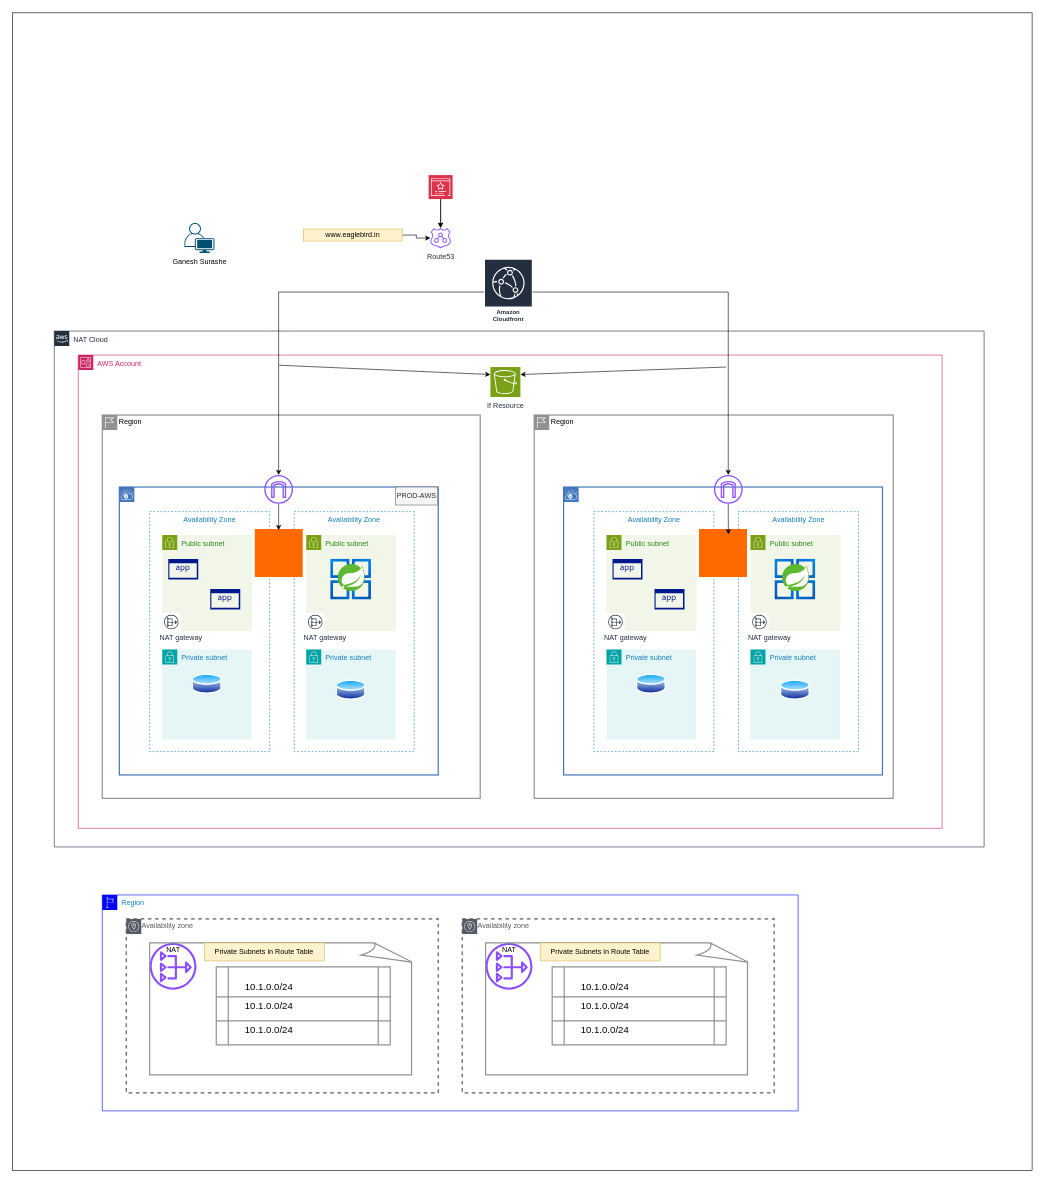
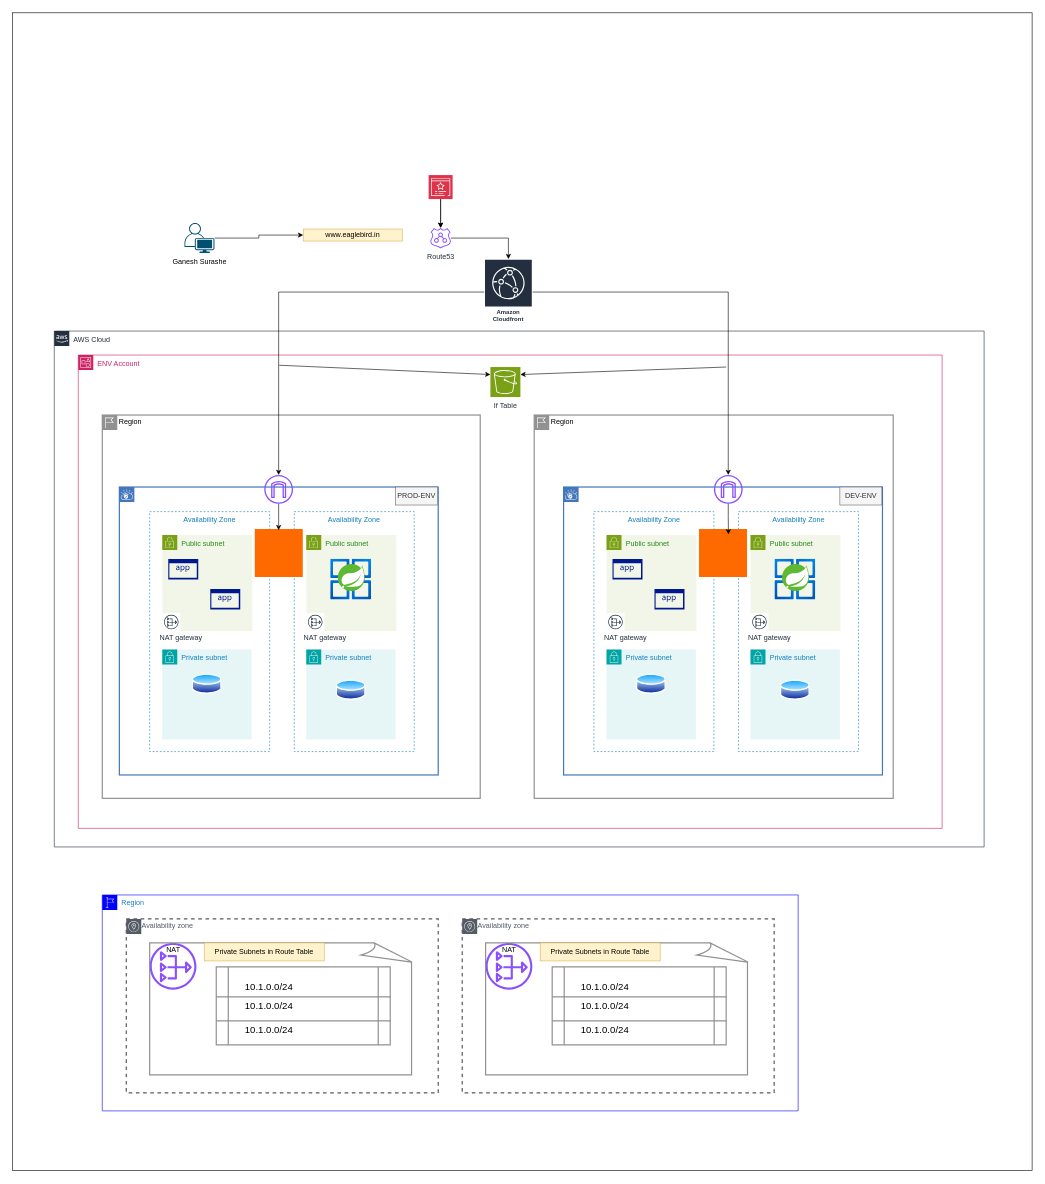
none -> (259, 238)
(418, 238) -> none
none -> (509, 245)
(90, 339) -> (90, 339)
(119, 363) -> (119, 363)
(506, 405) -> (506, 405)
(417, 496) -> (417, 496)
none -> (861, 496)
